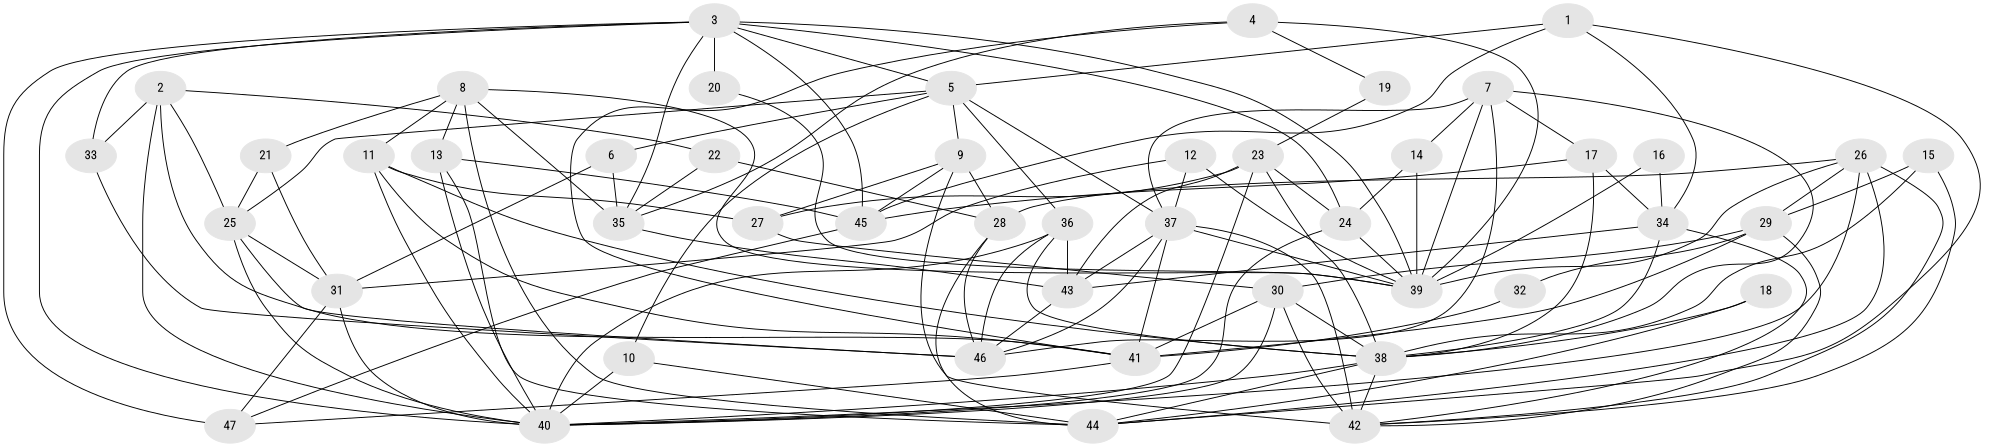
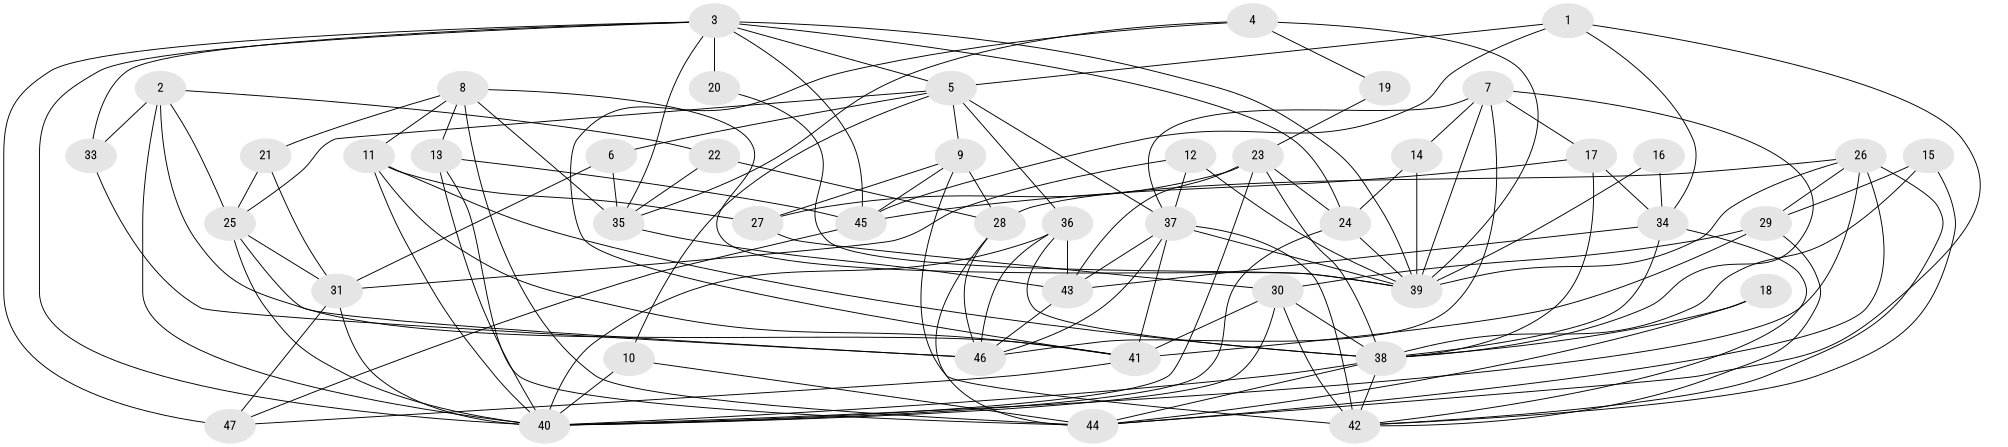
(1520, 291) -> none
